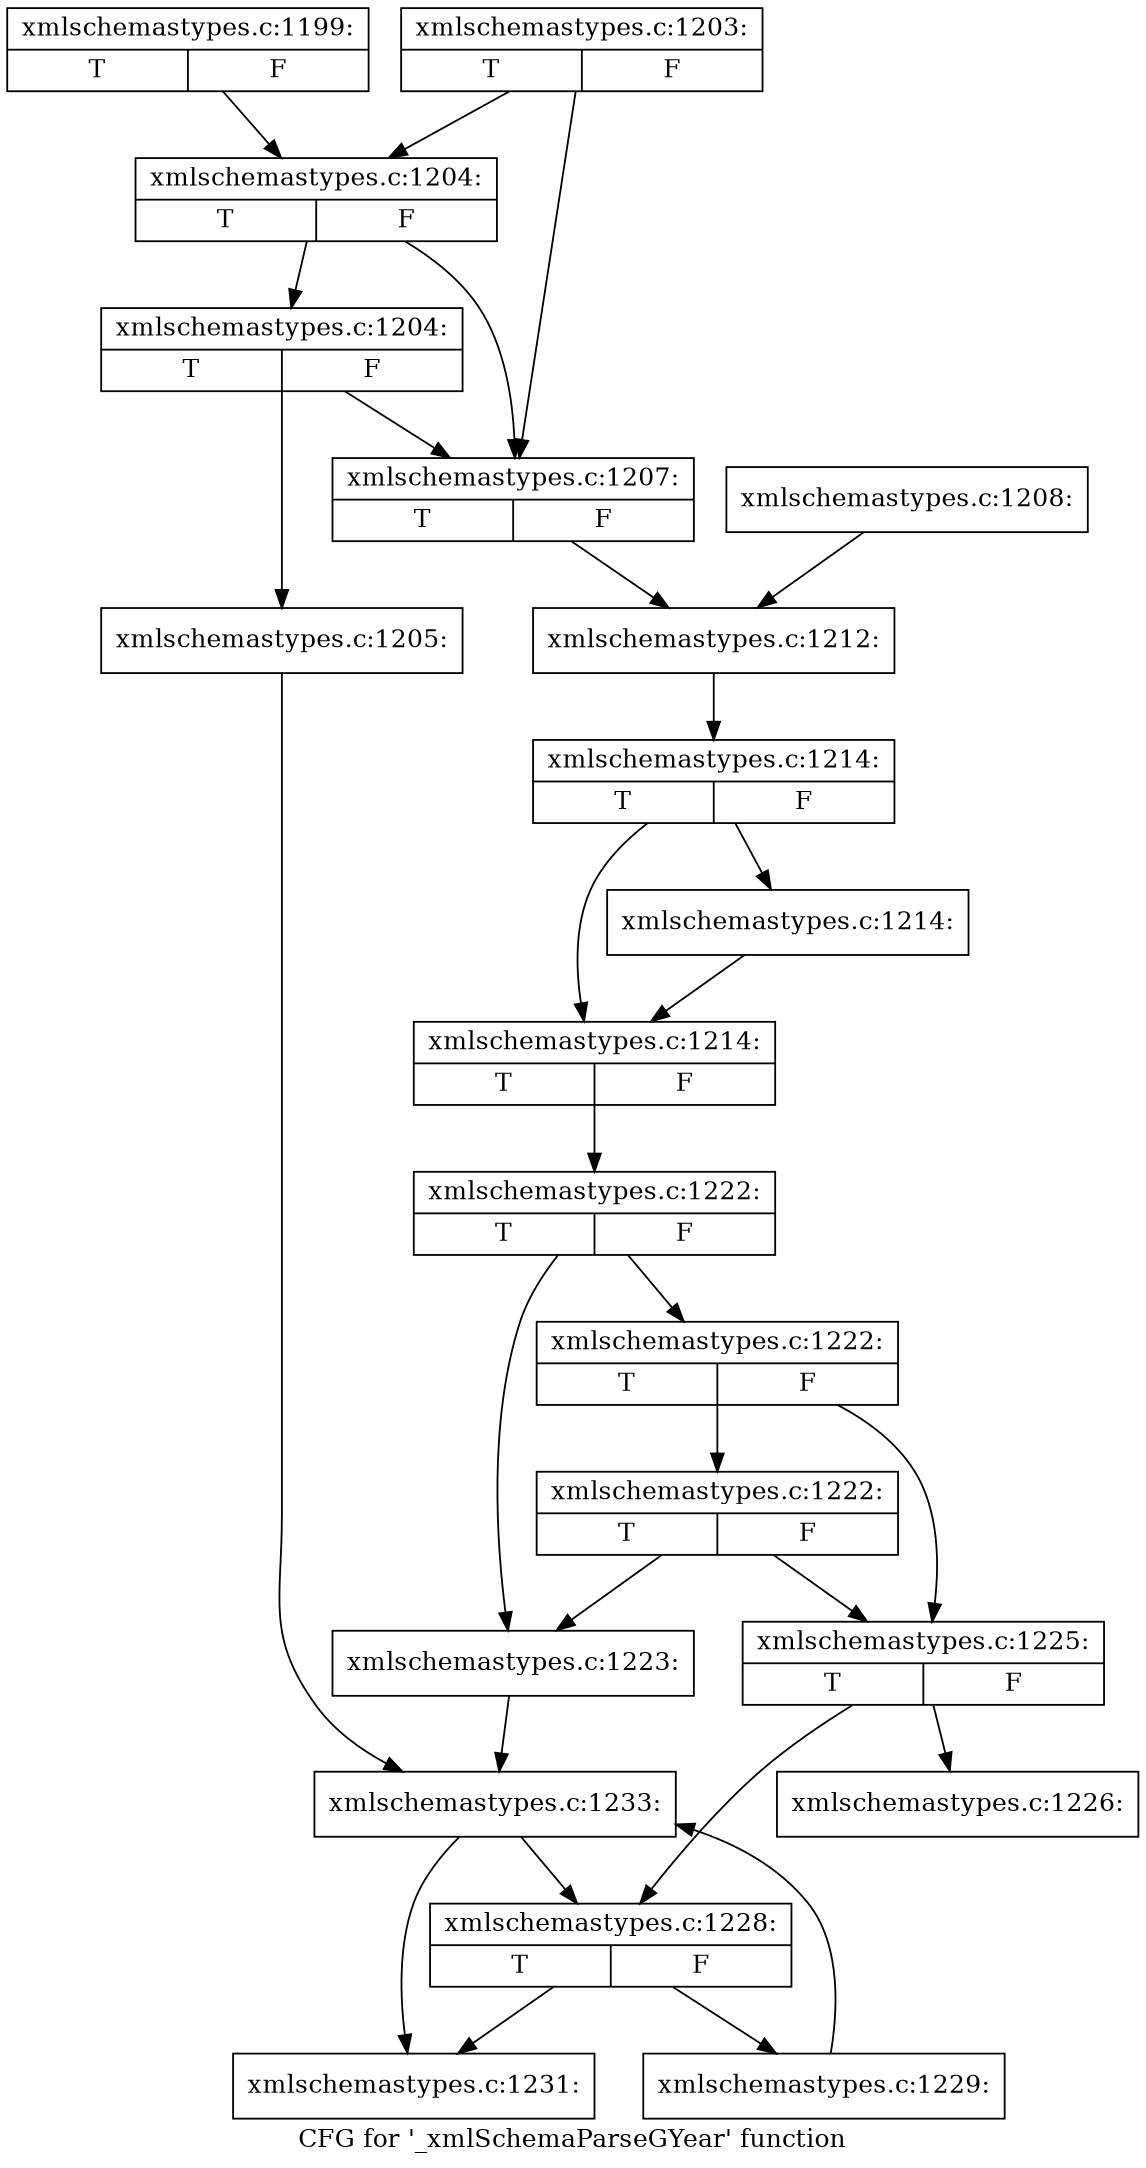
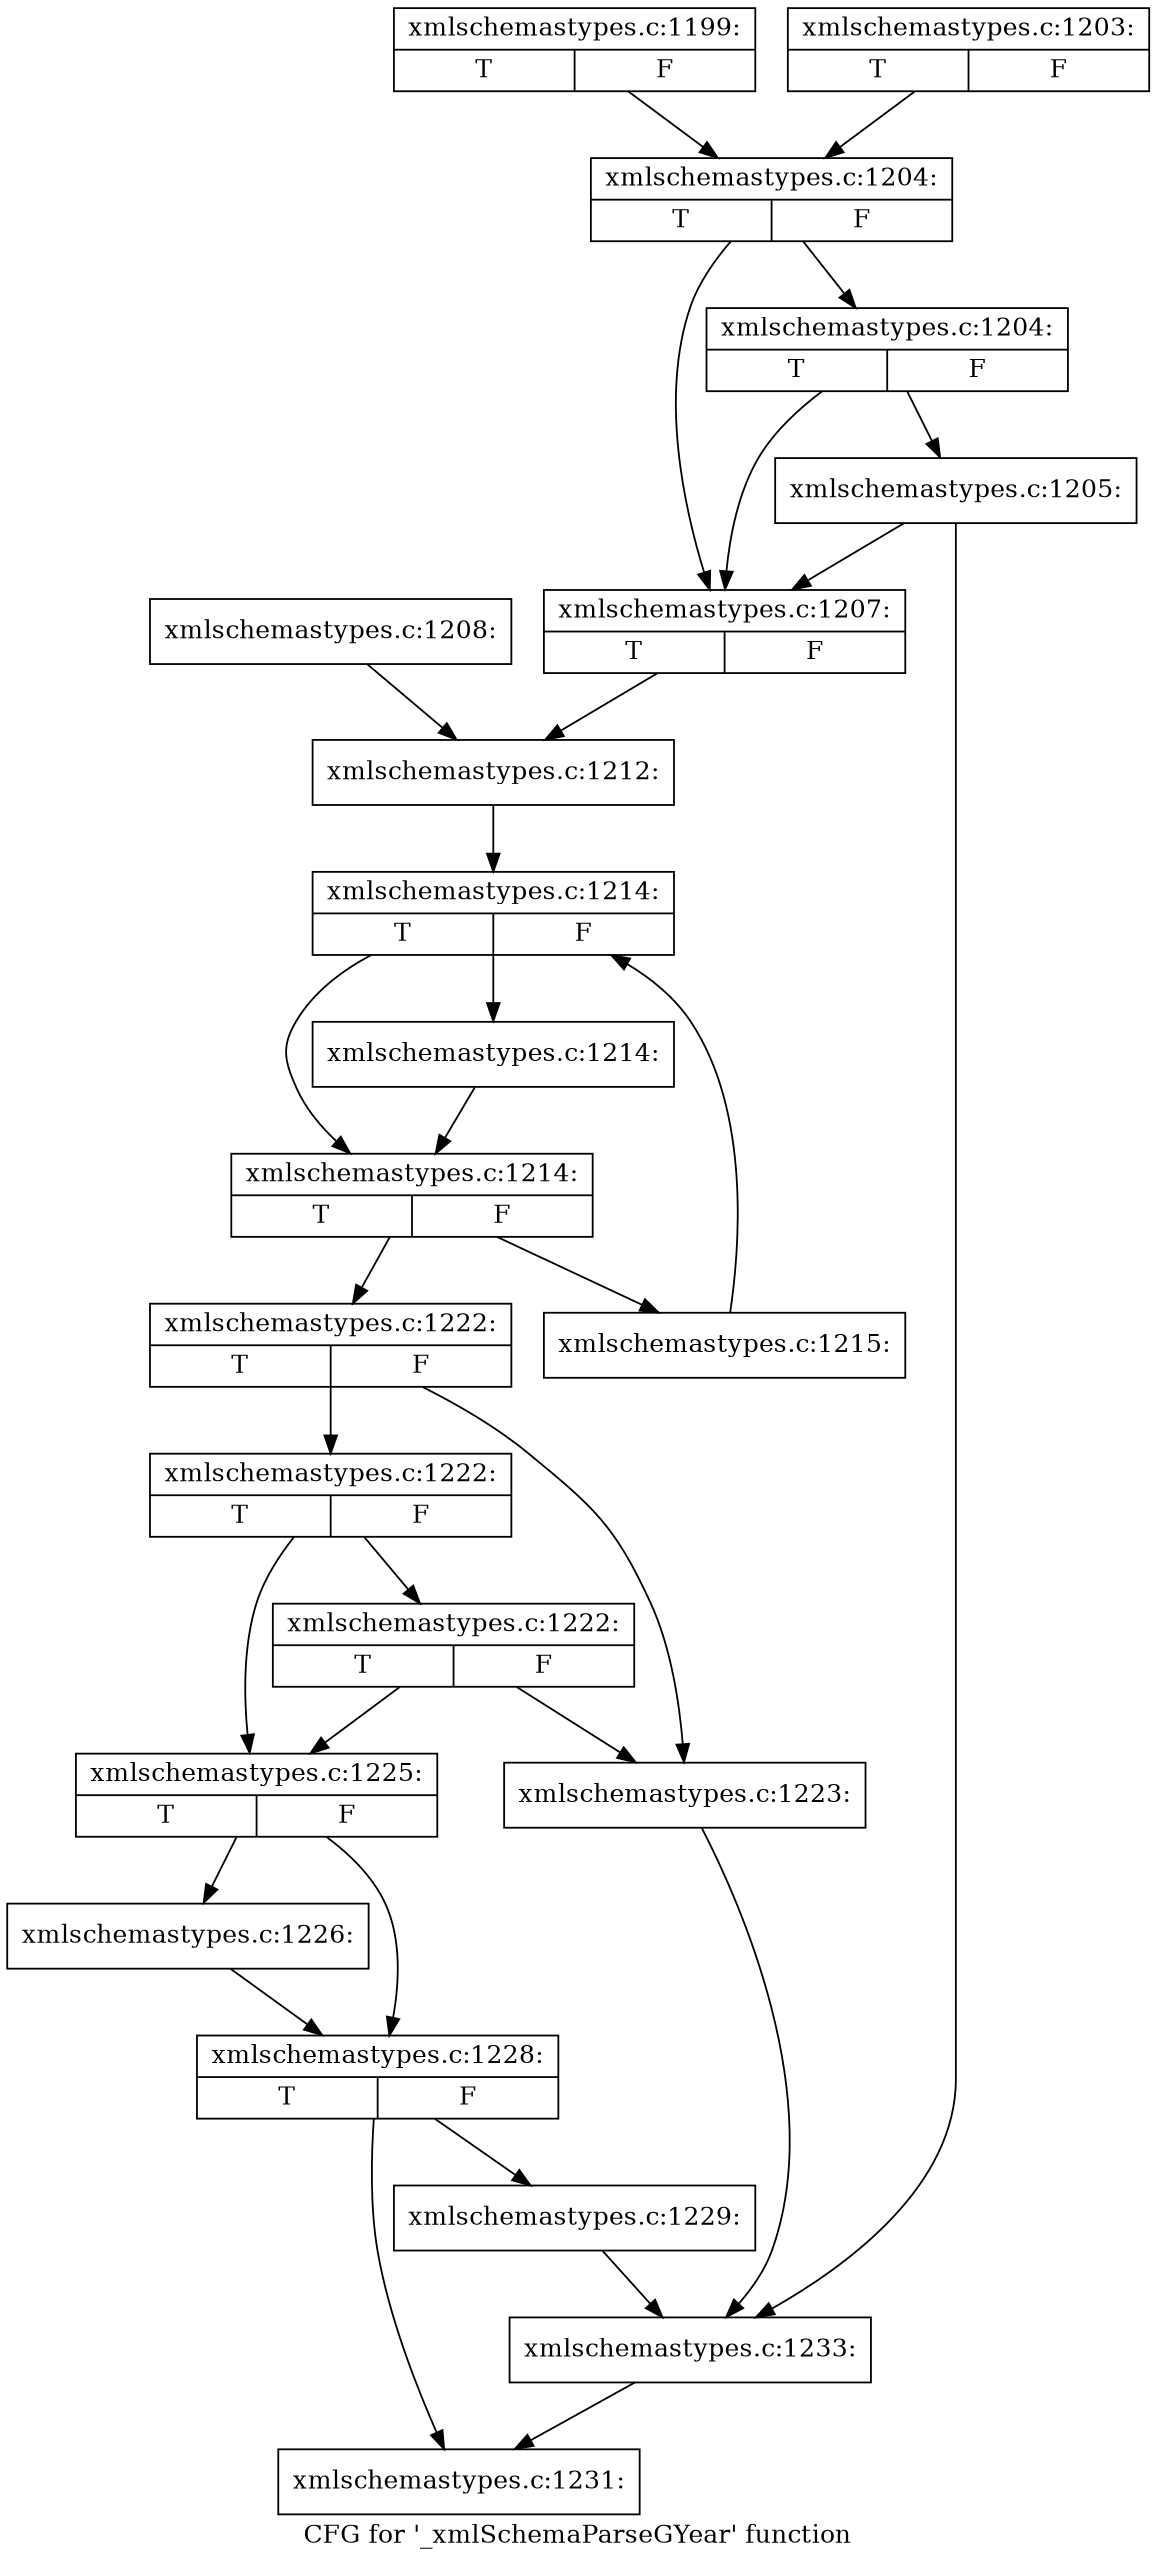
(549, 266) -> (856, 552)
none -> (725, 1345)
(543, 1863) -> (269, 1997)
